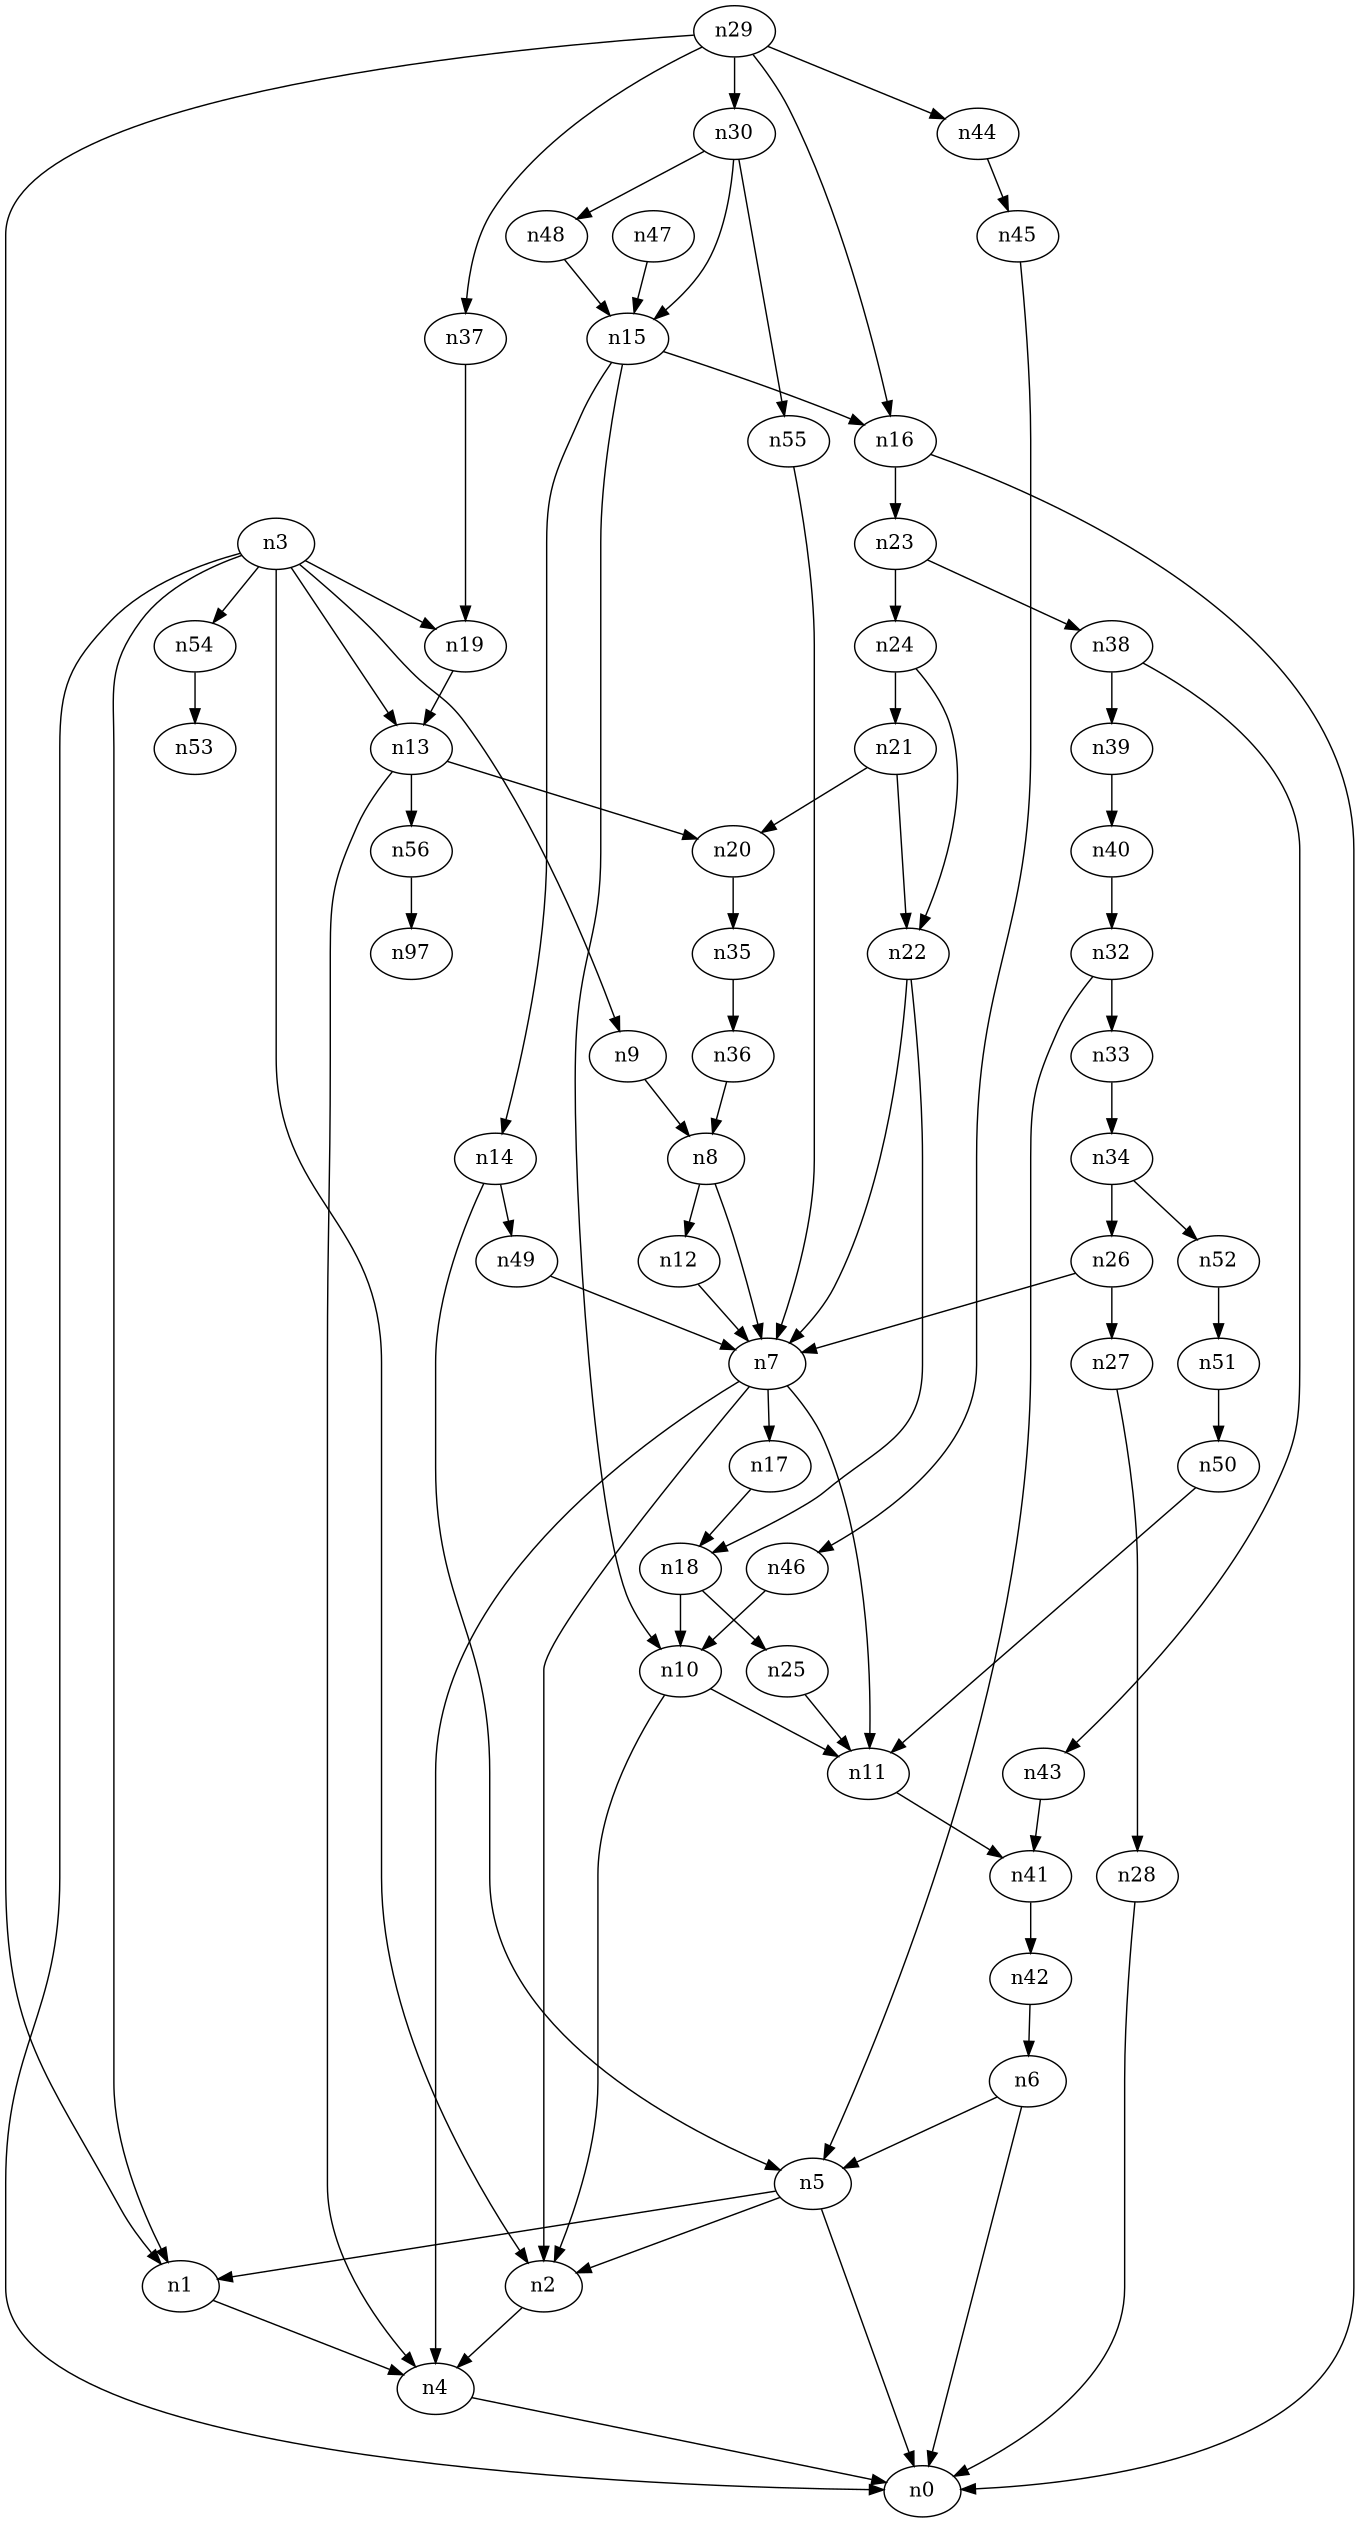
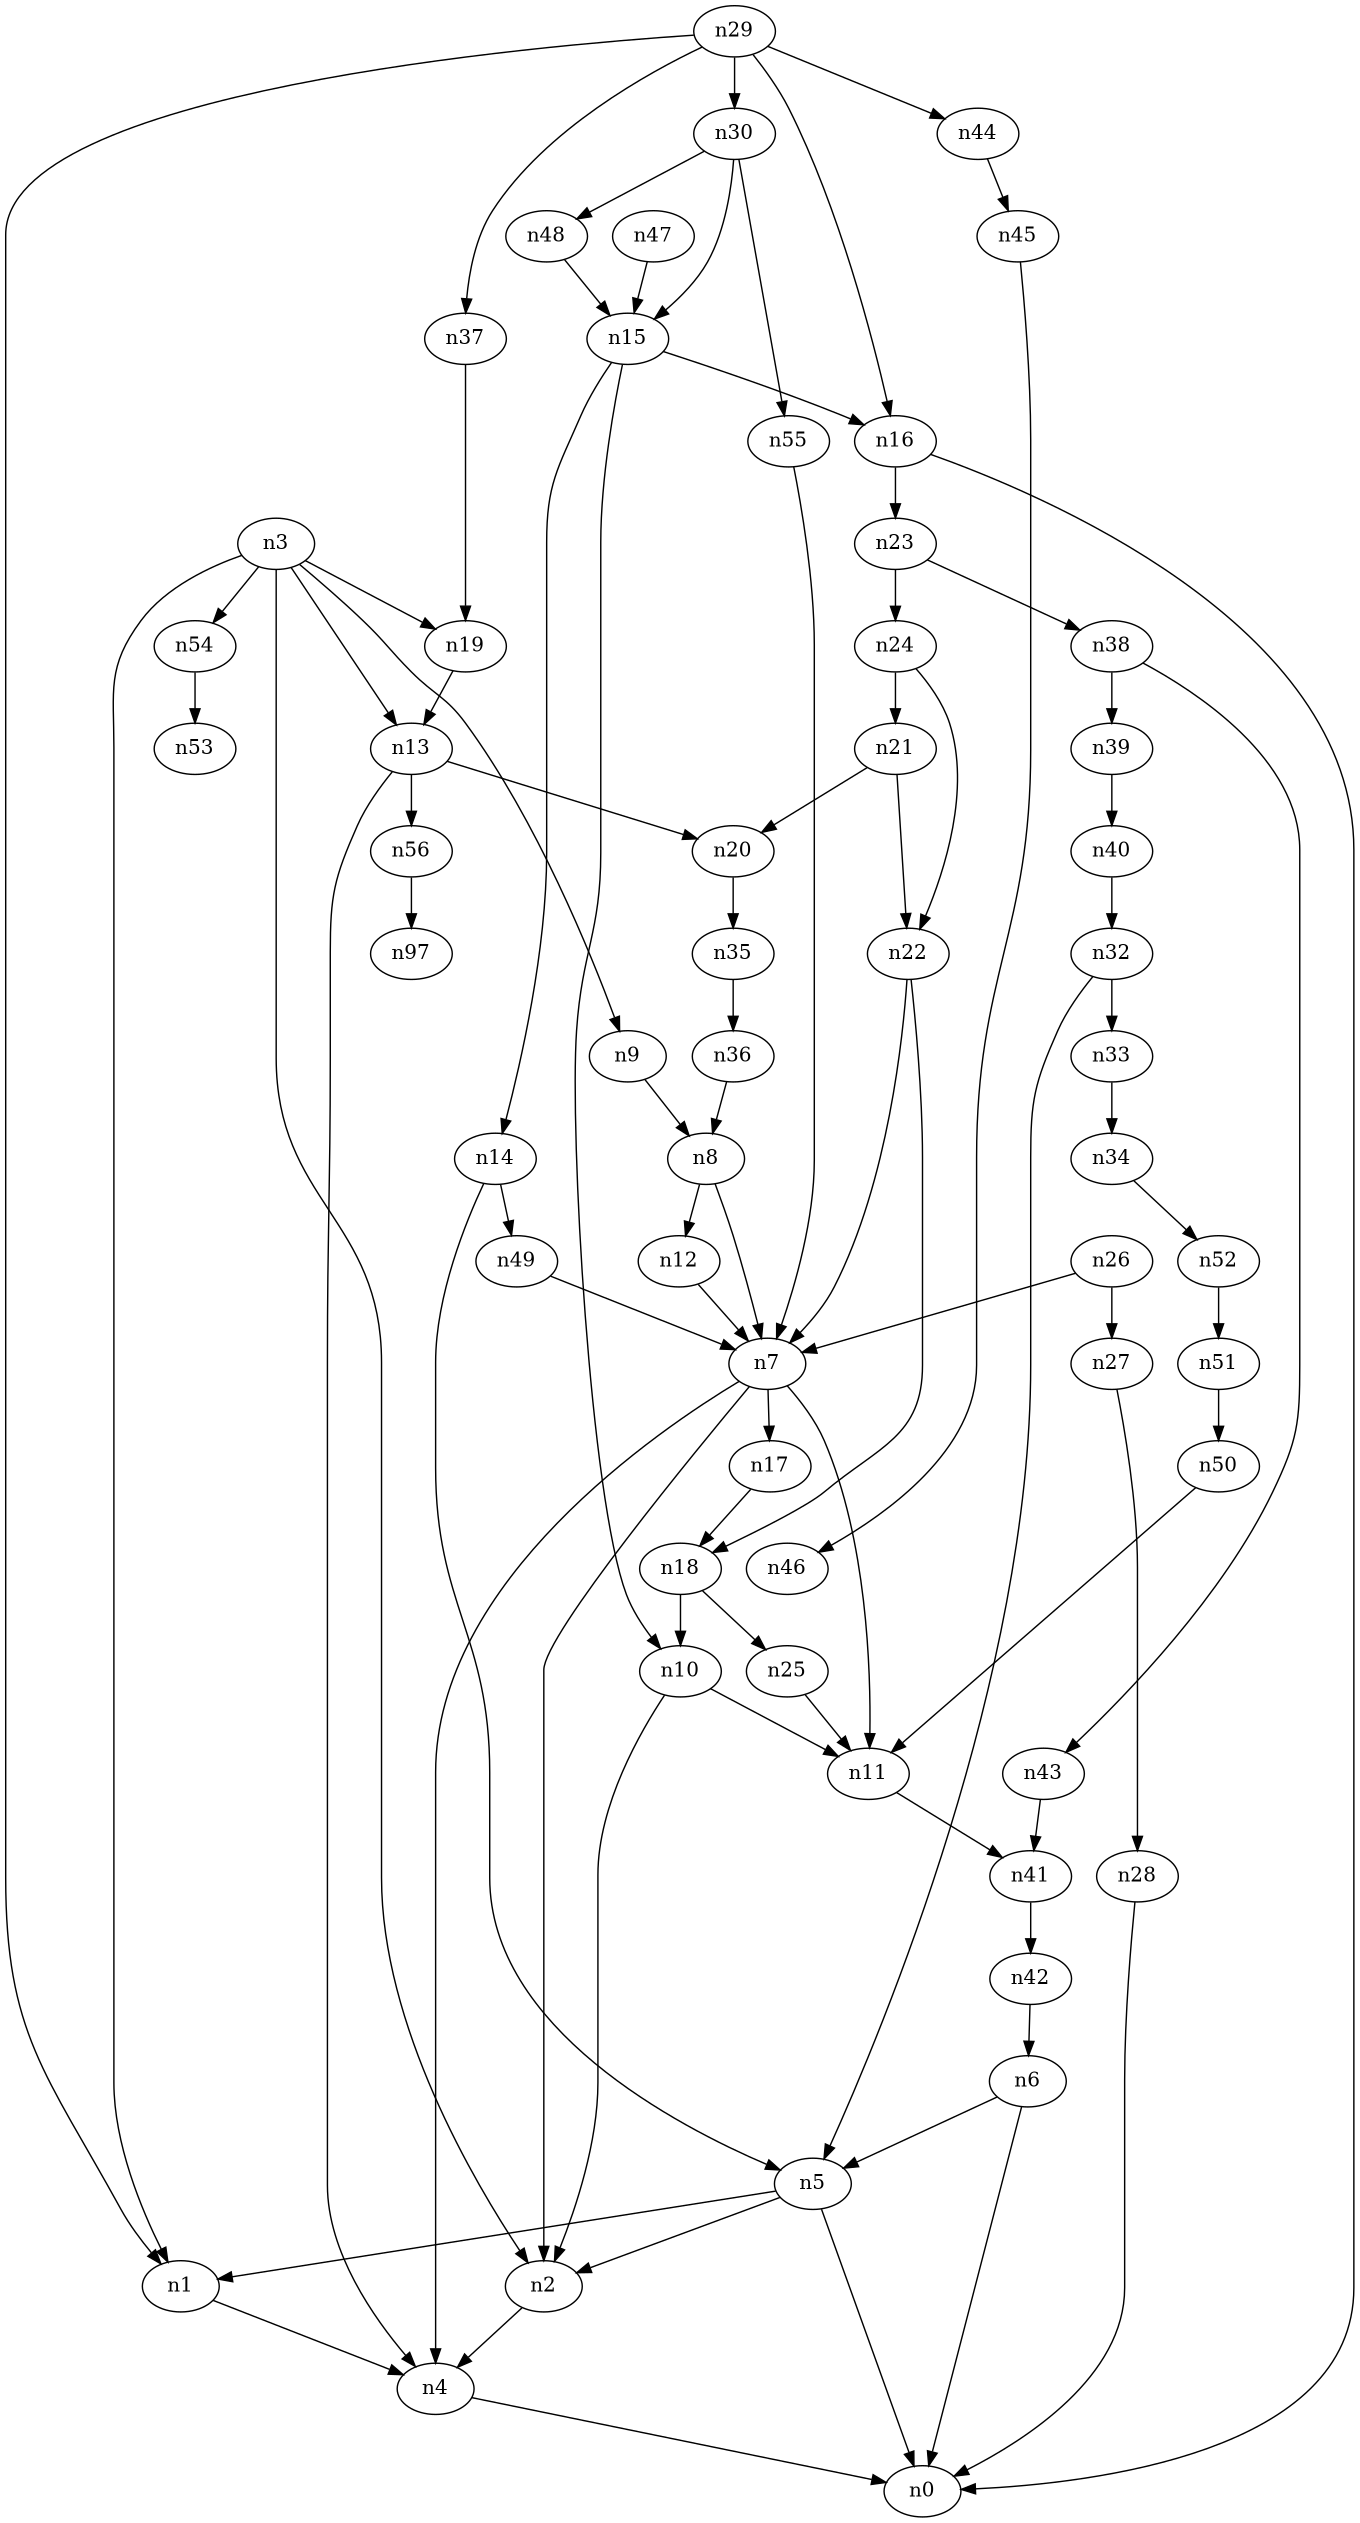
(1112, 1203) -> none
(740, 1614) -> none
(60, 1838) -> none
